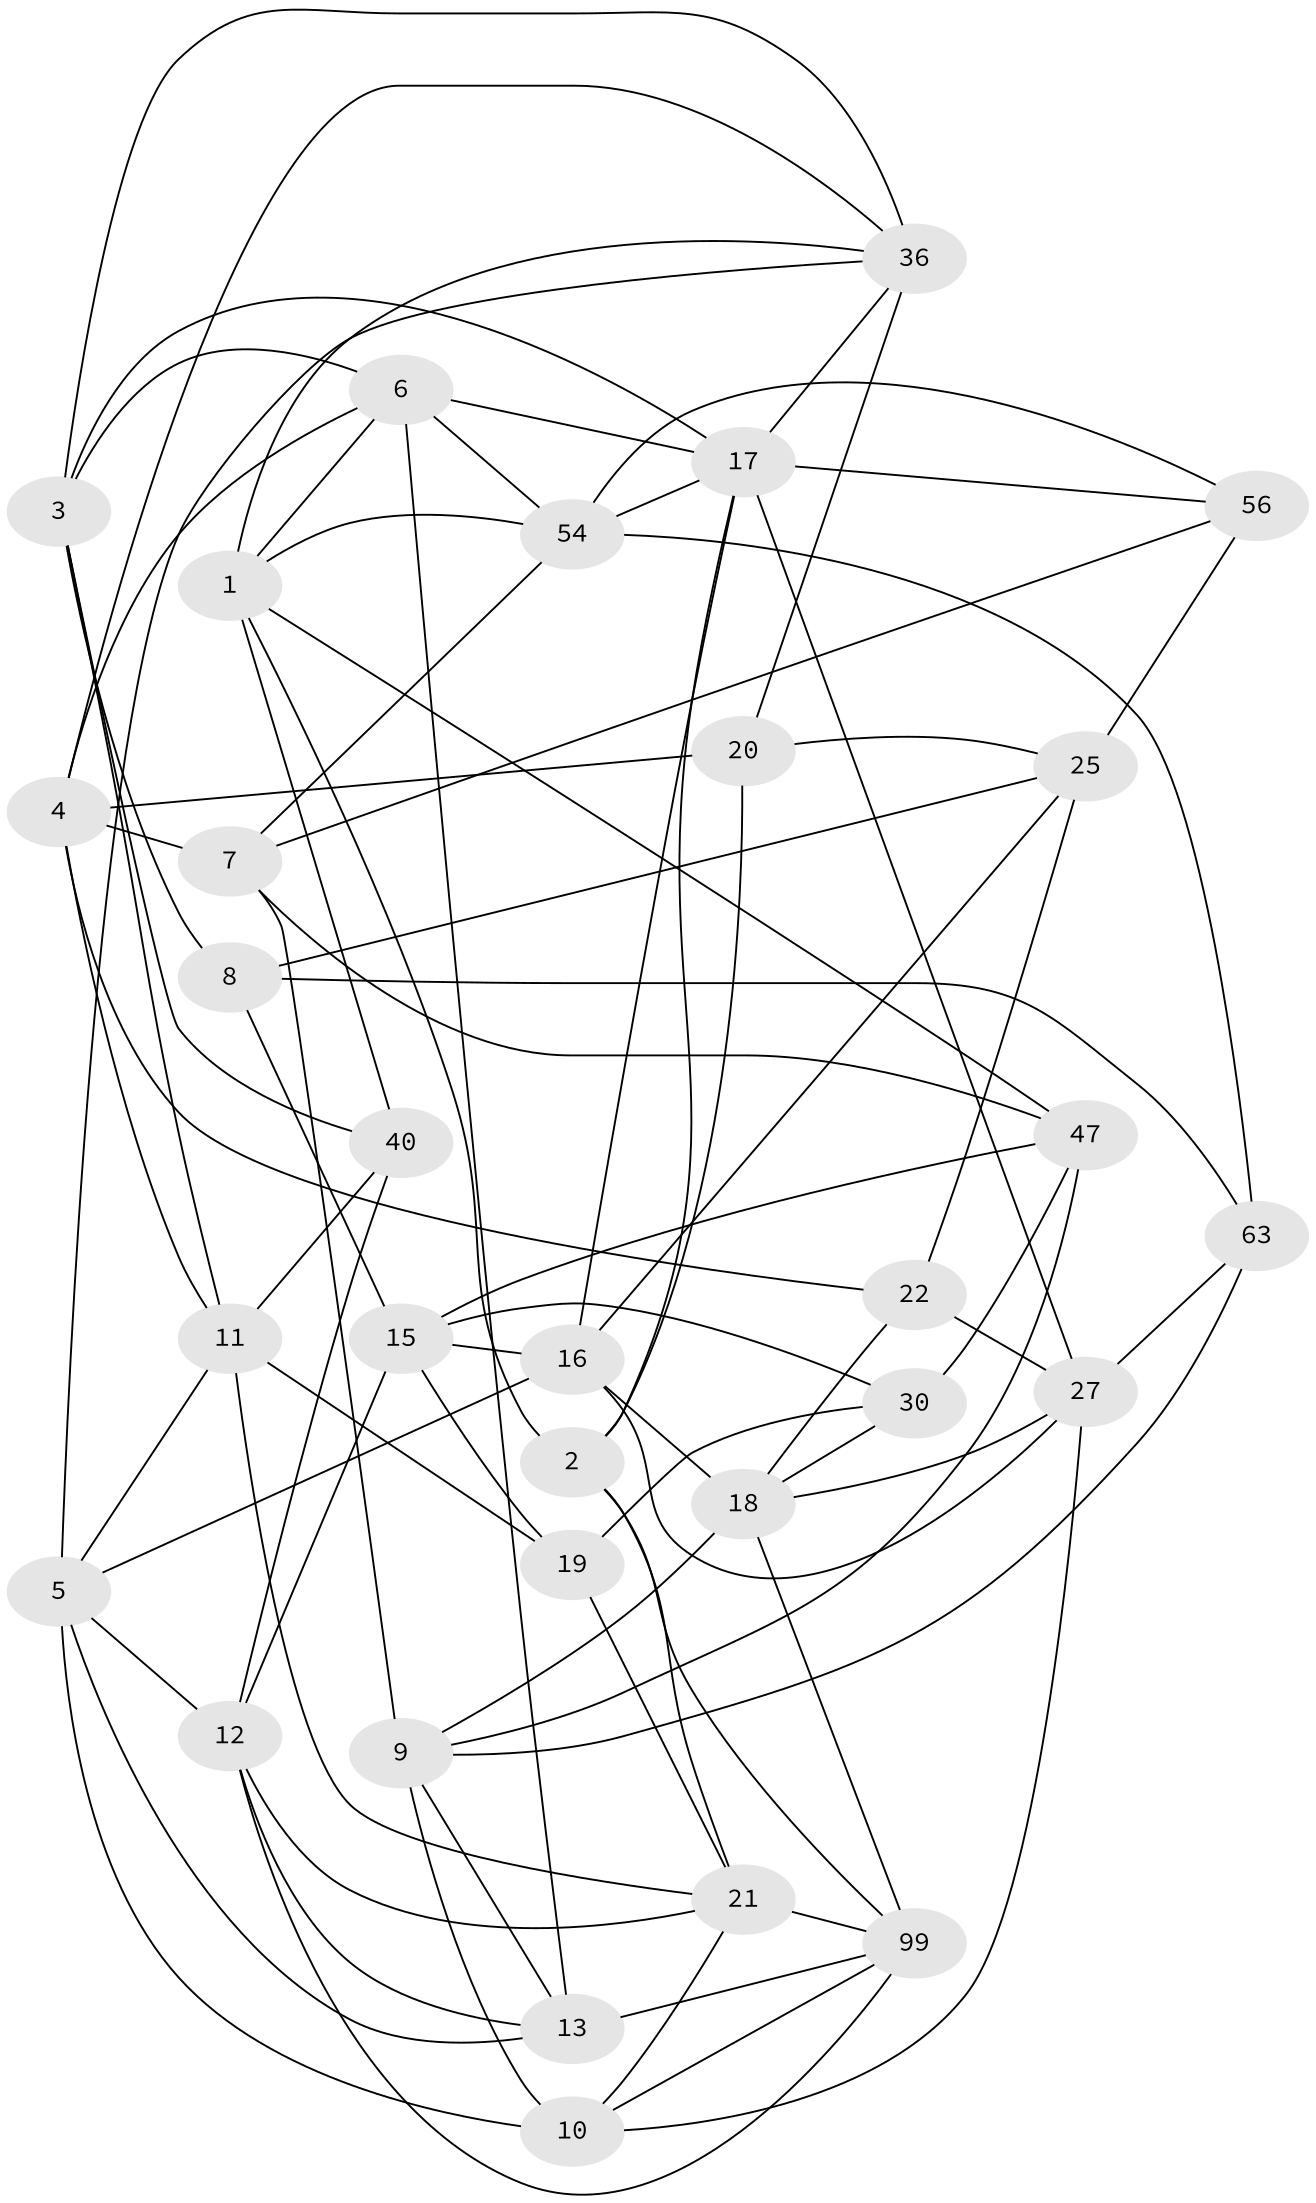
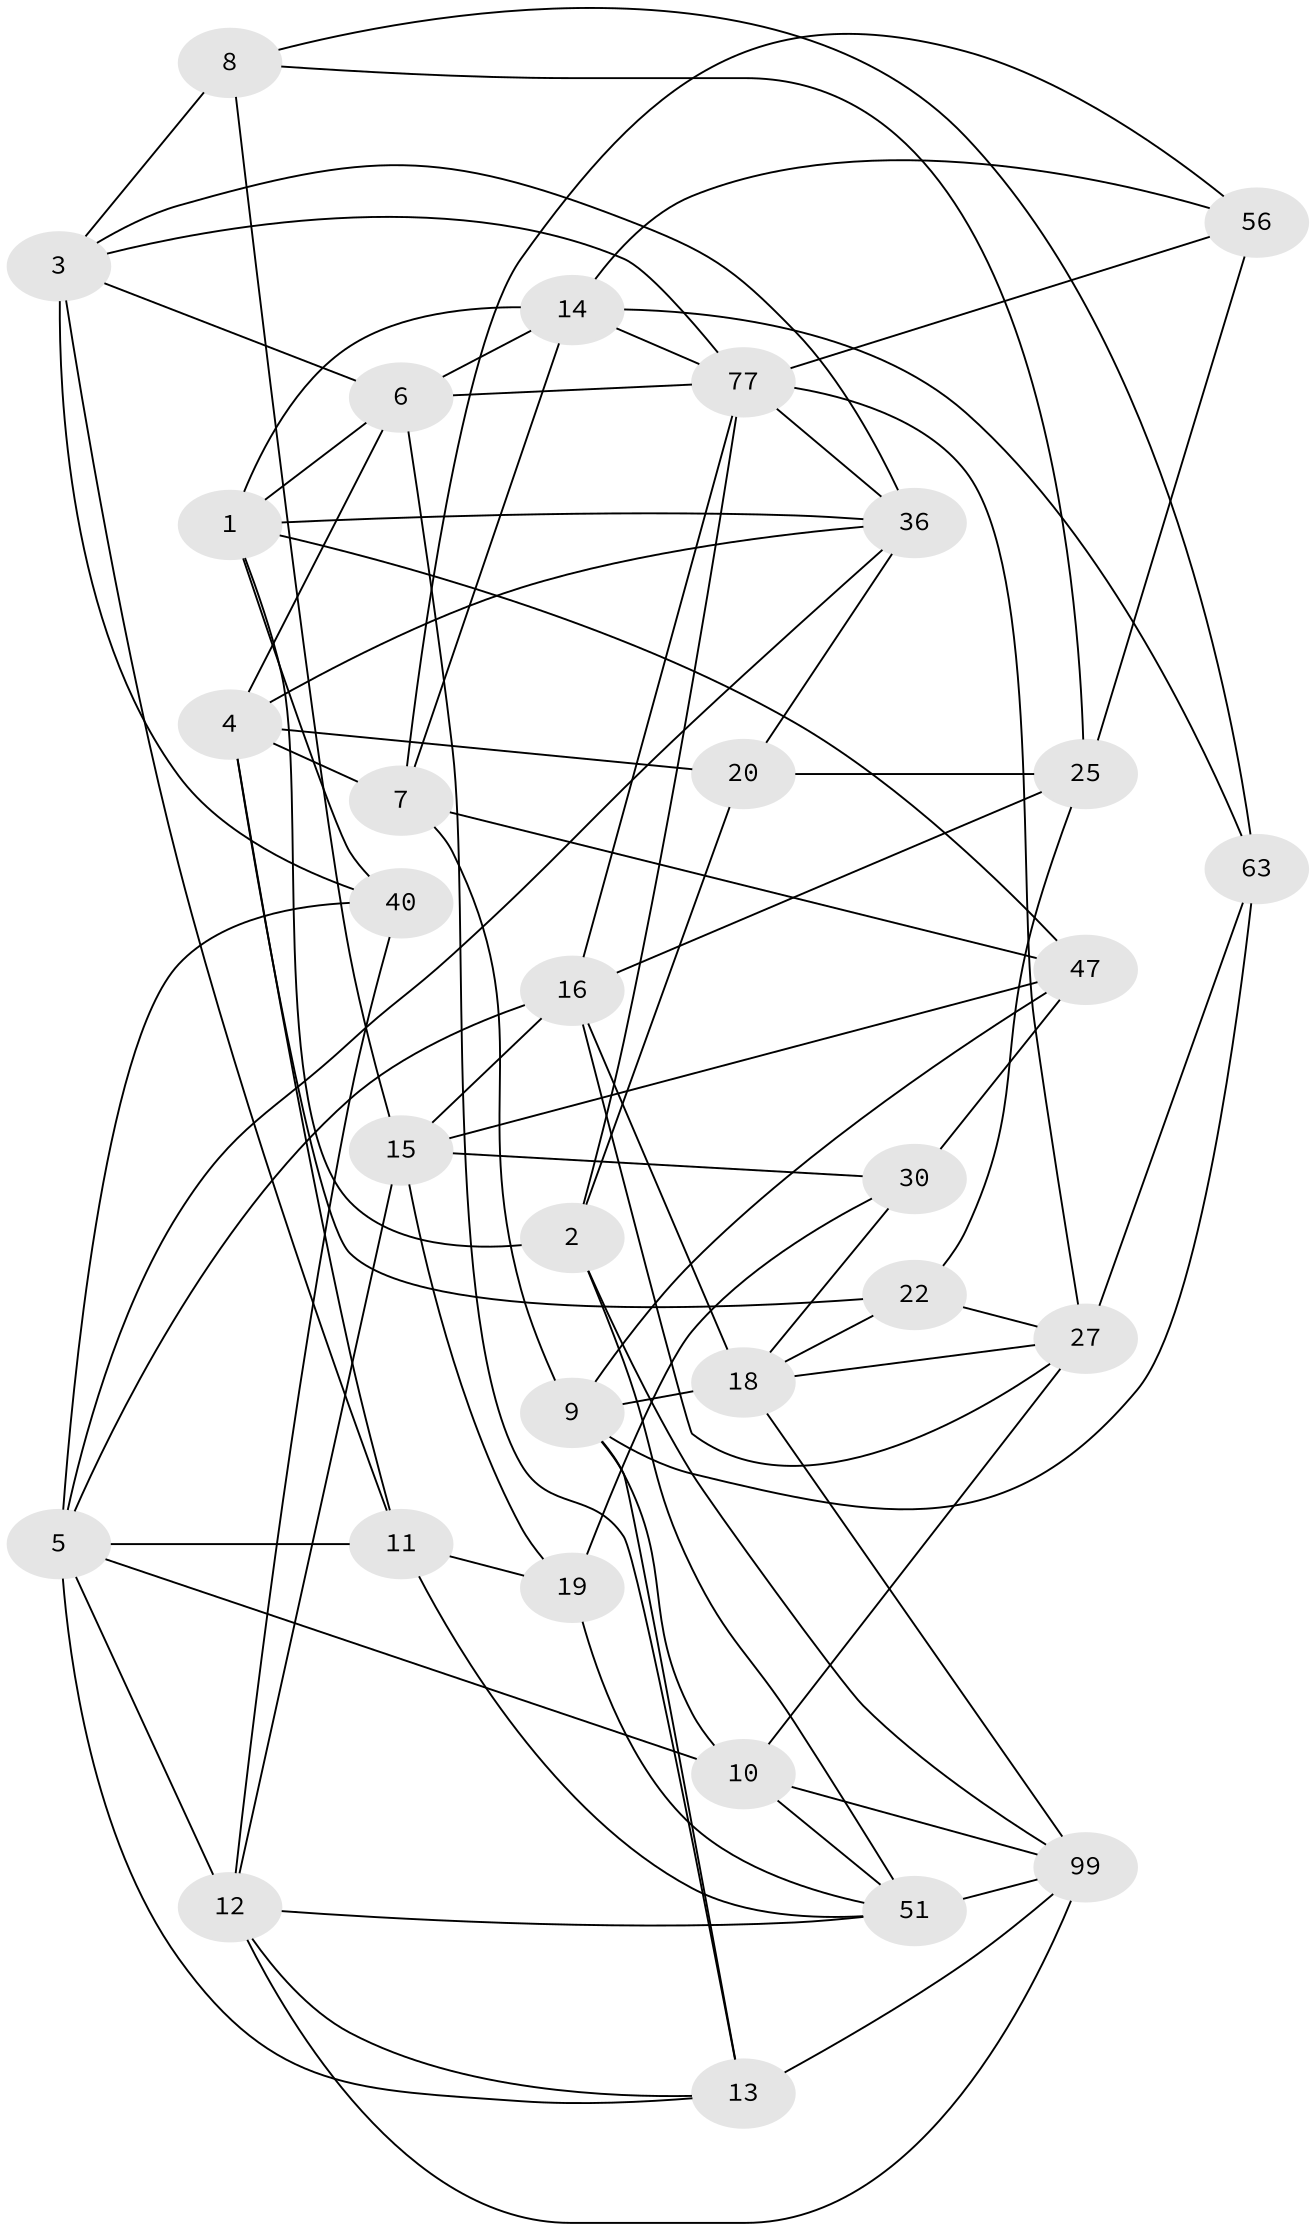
(743, 462) -> (743, 382)
(572, 534) -> (572, 310)
(316, 1241) -> (112, 1139)
(743, 1900) -> (915, 1911)
